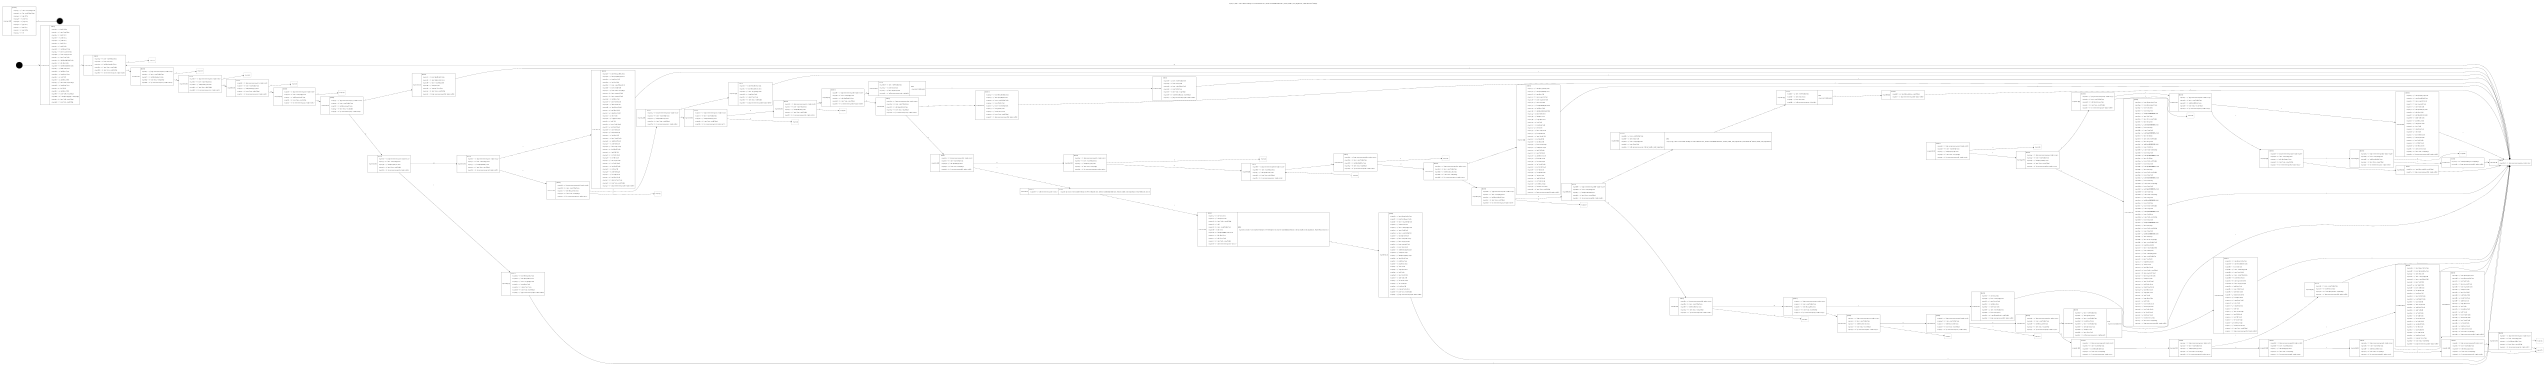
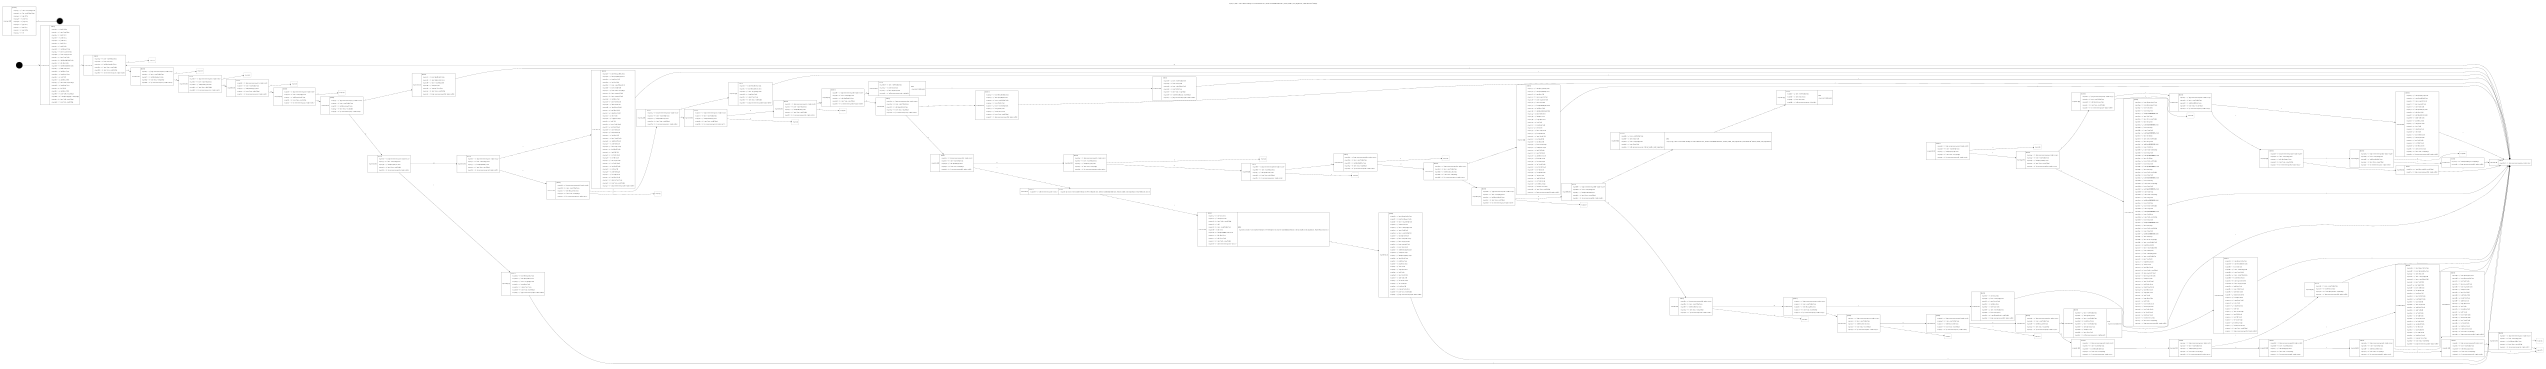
(1903, 95) -> none
(1319, 173) -> (1318, 175)
